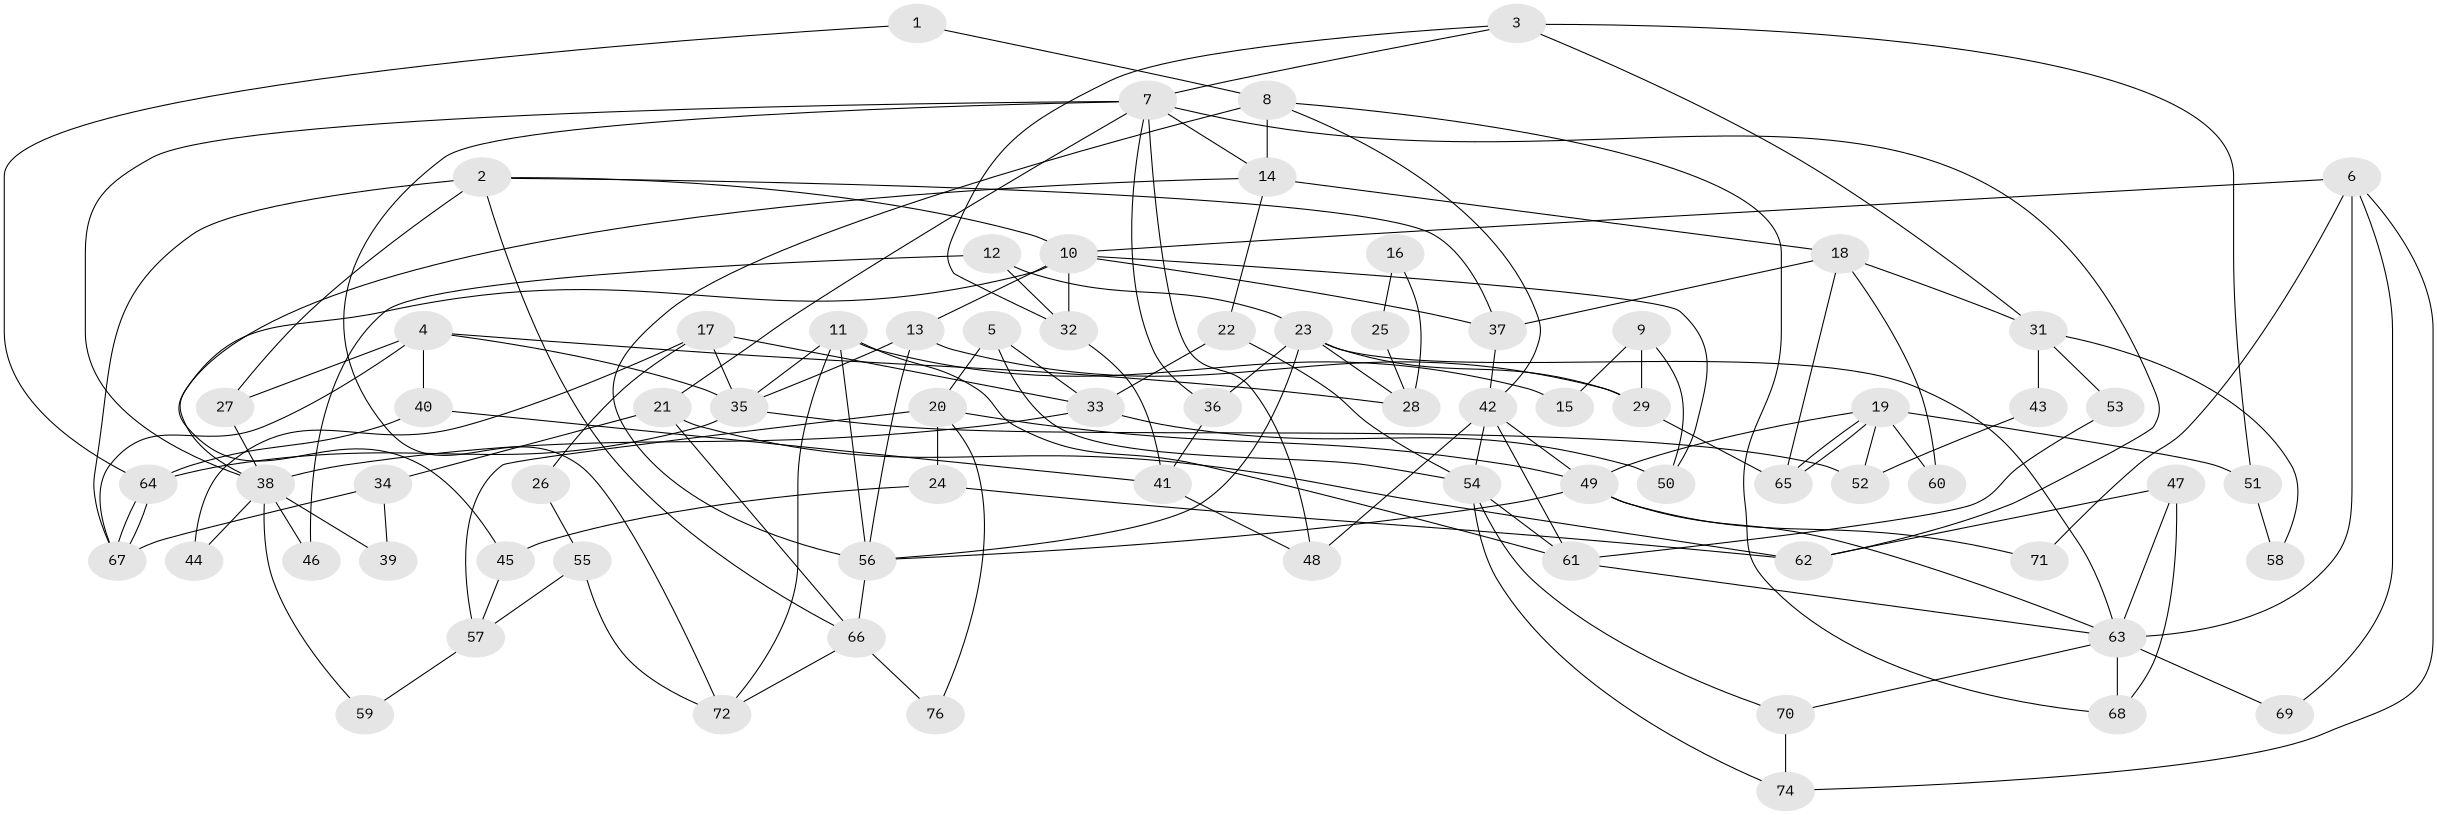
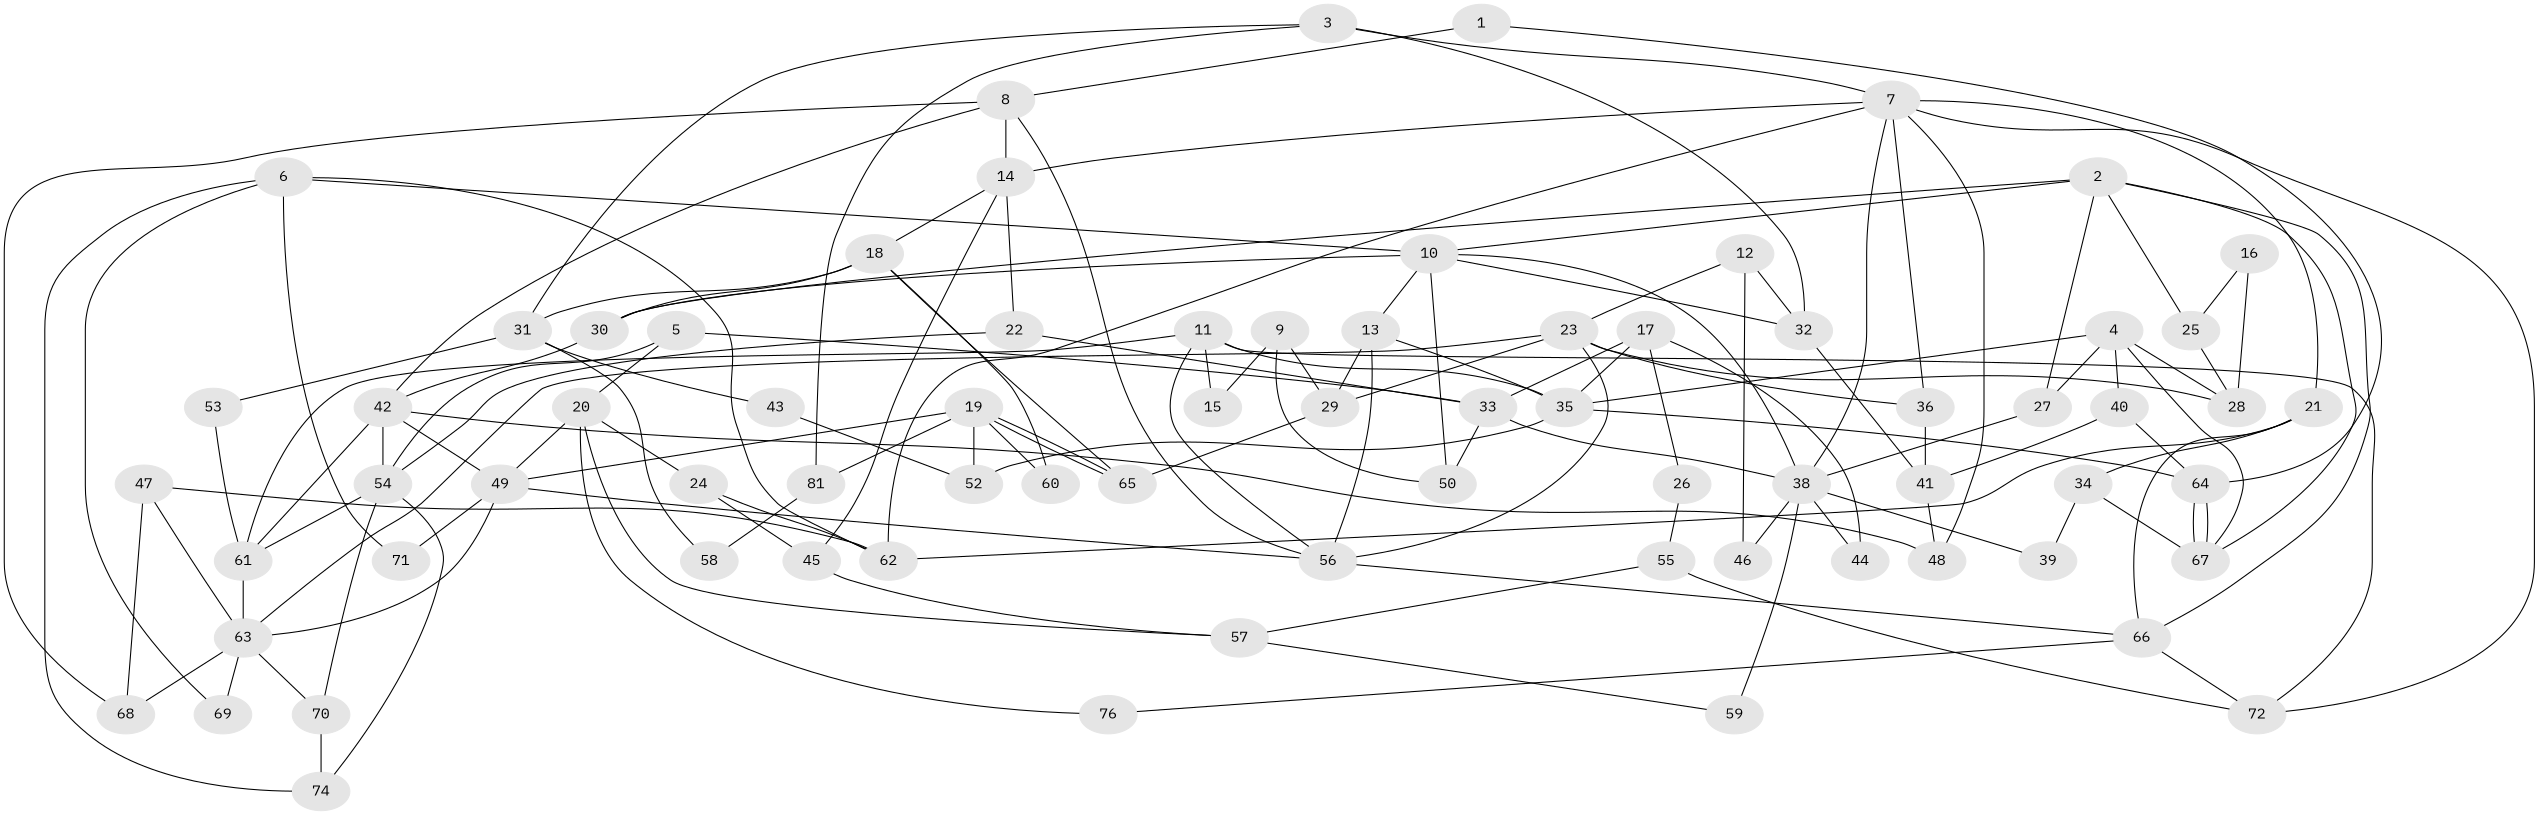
none -> (2144, 254)
(1498, 331) -> (599, 331)
(2253, 484) -> (816, 484)
(2352, 484) -> (667, 269)
